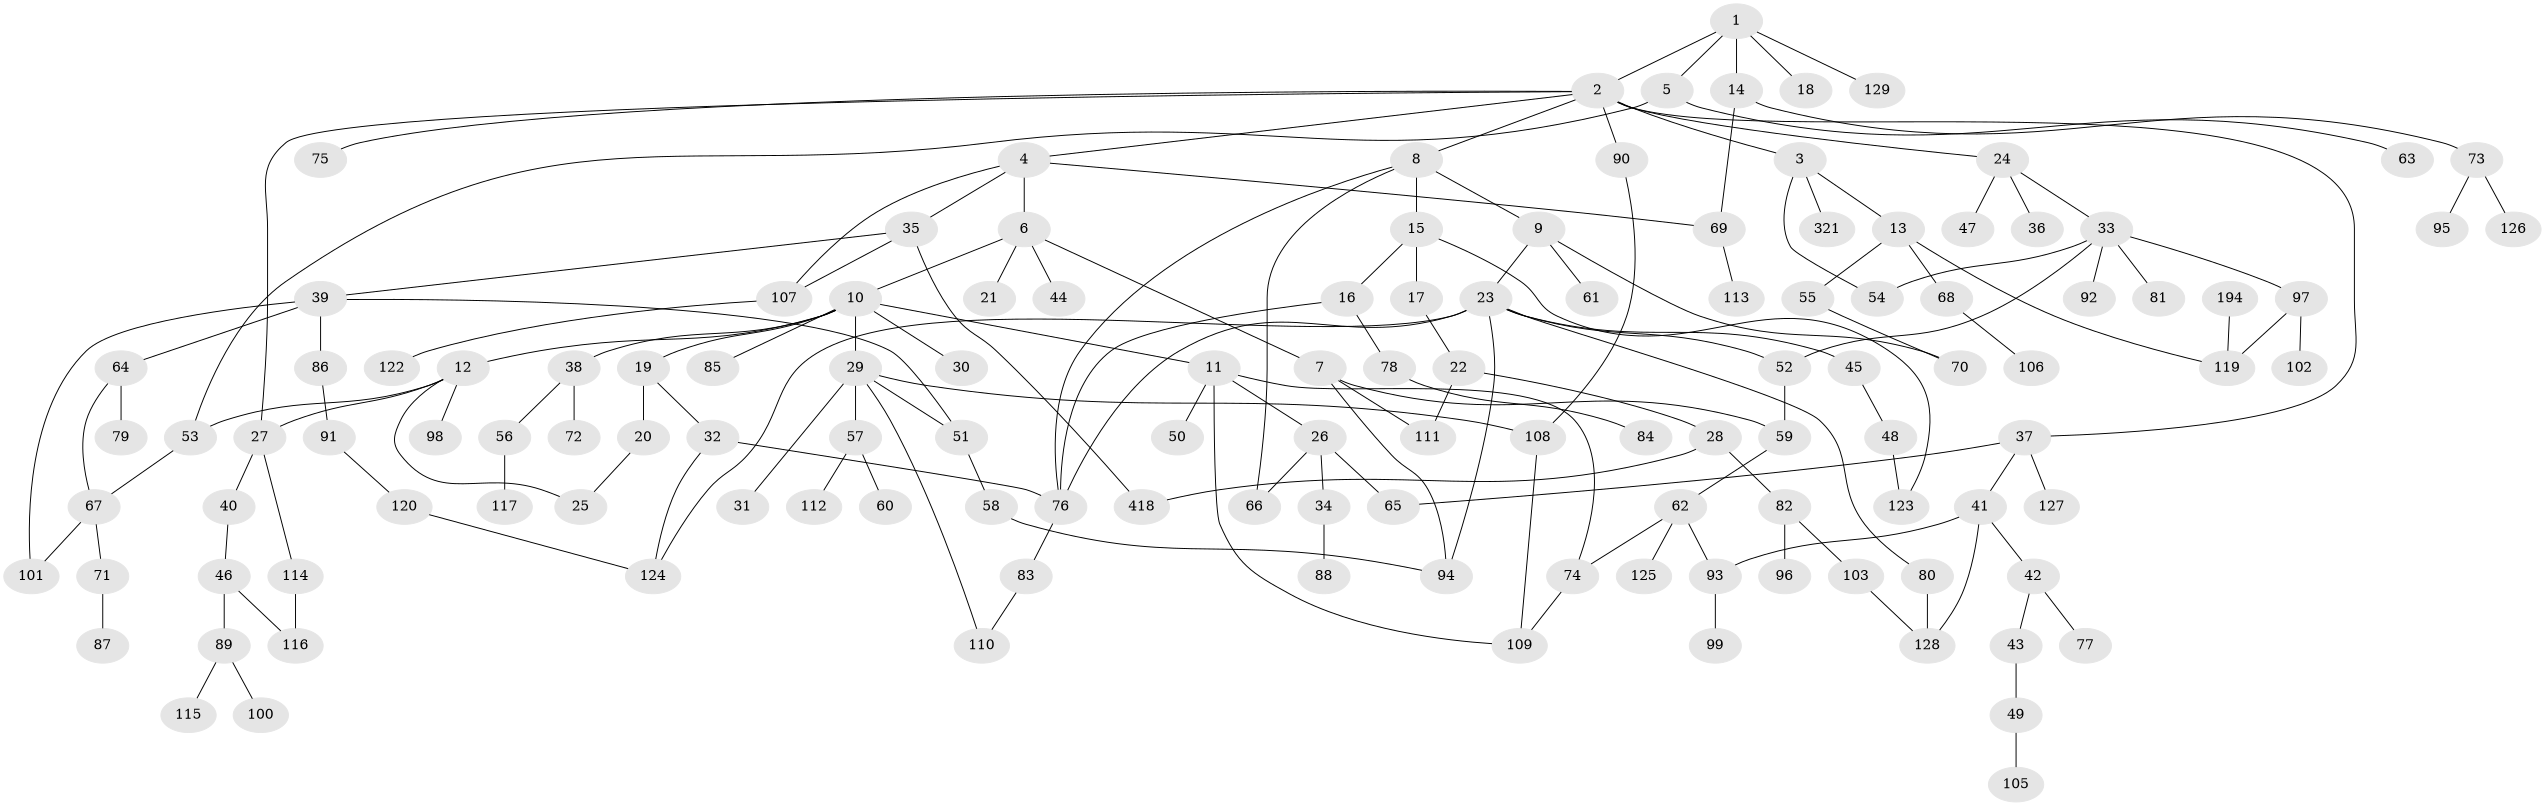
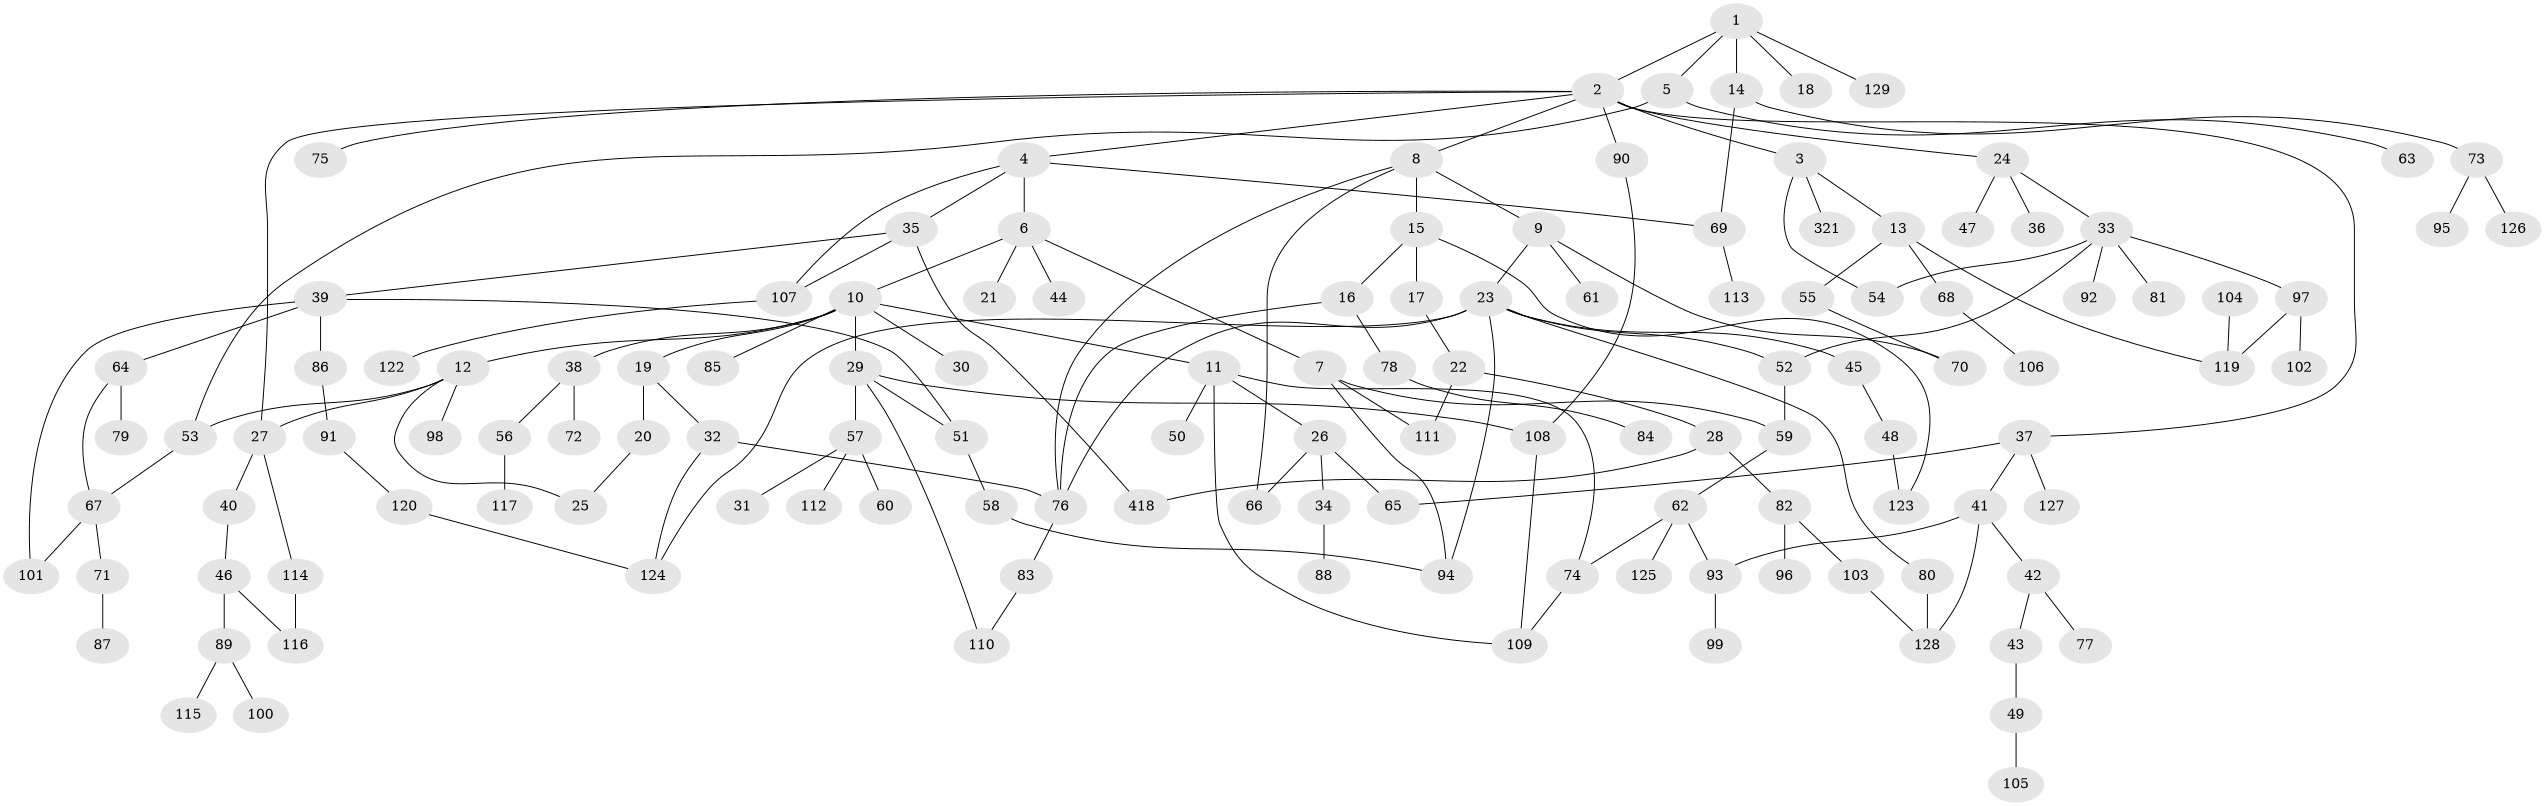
(2230, 299) -> (2230, 299)
(799, 438) -> (799, 472)
